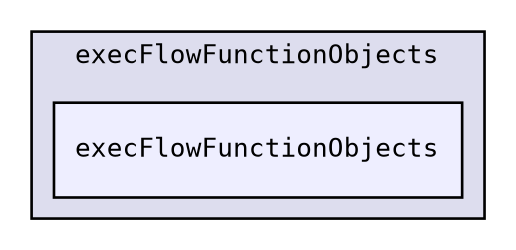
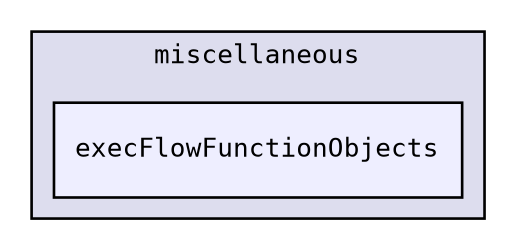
(258, 57) -> (258, 57)
